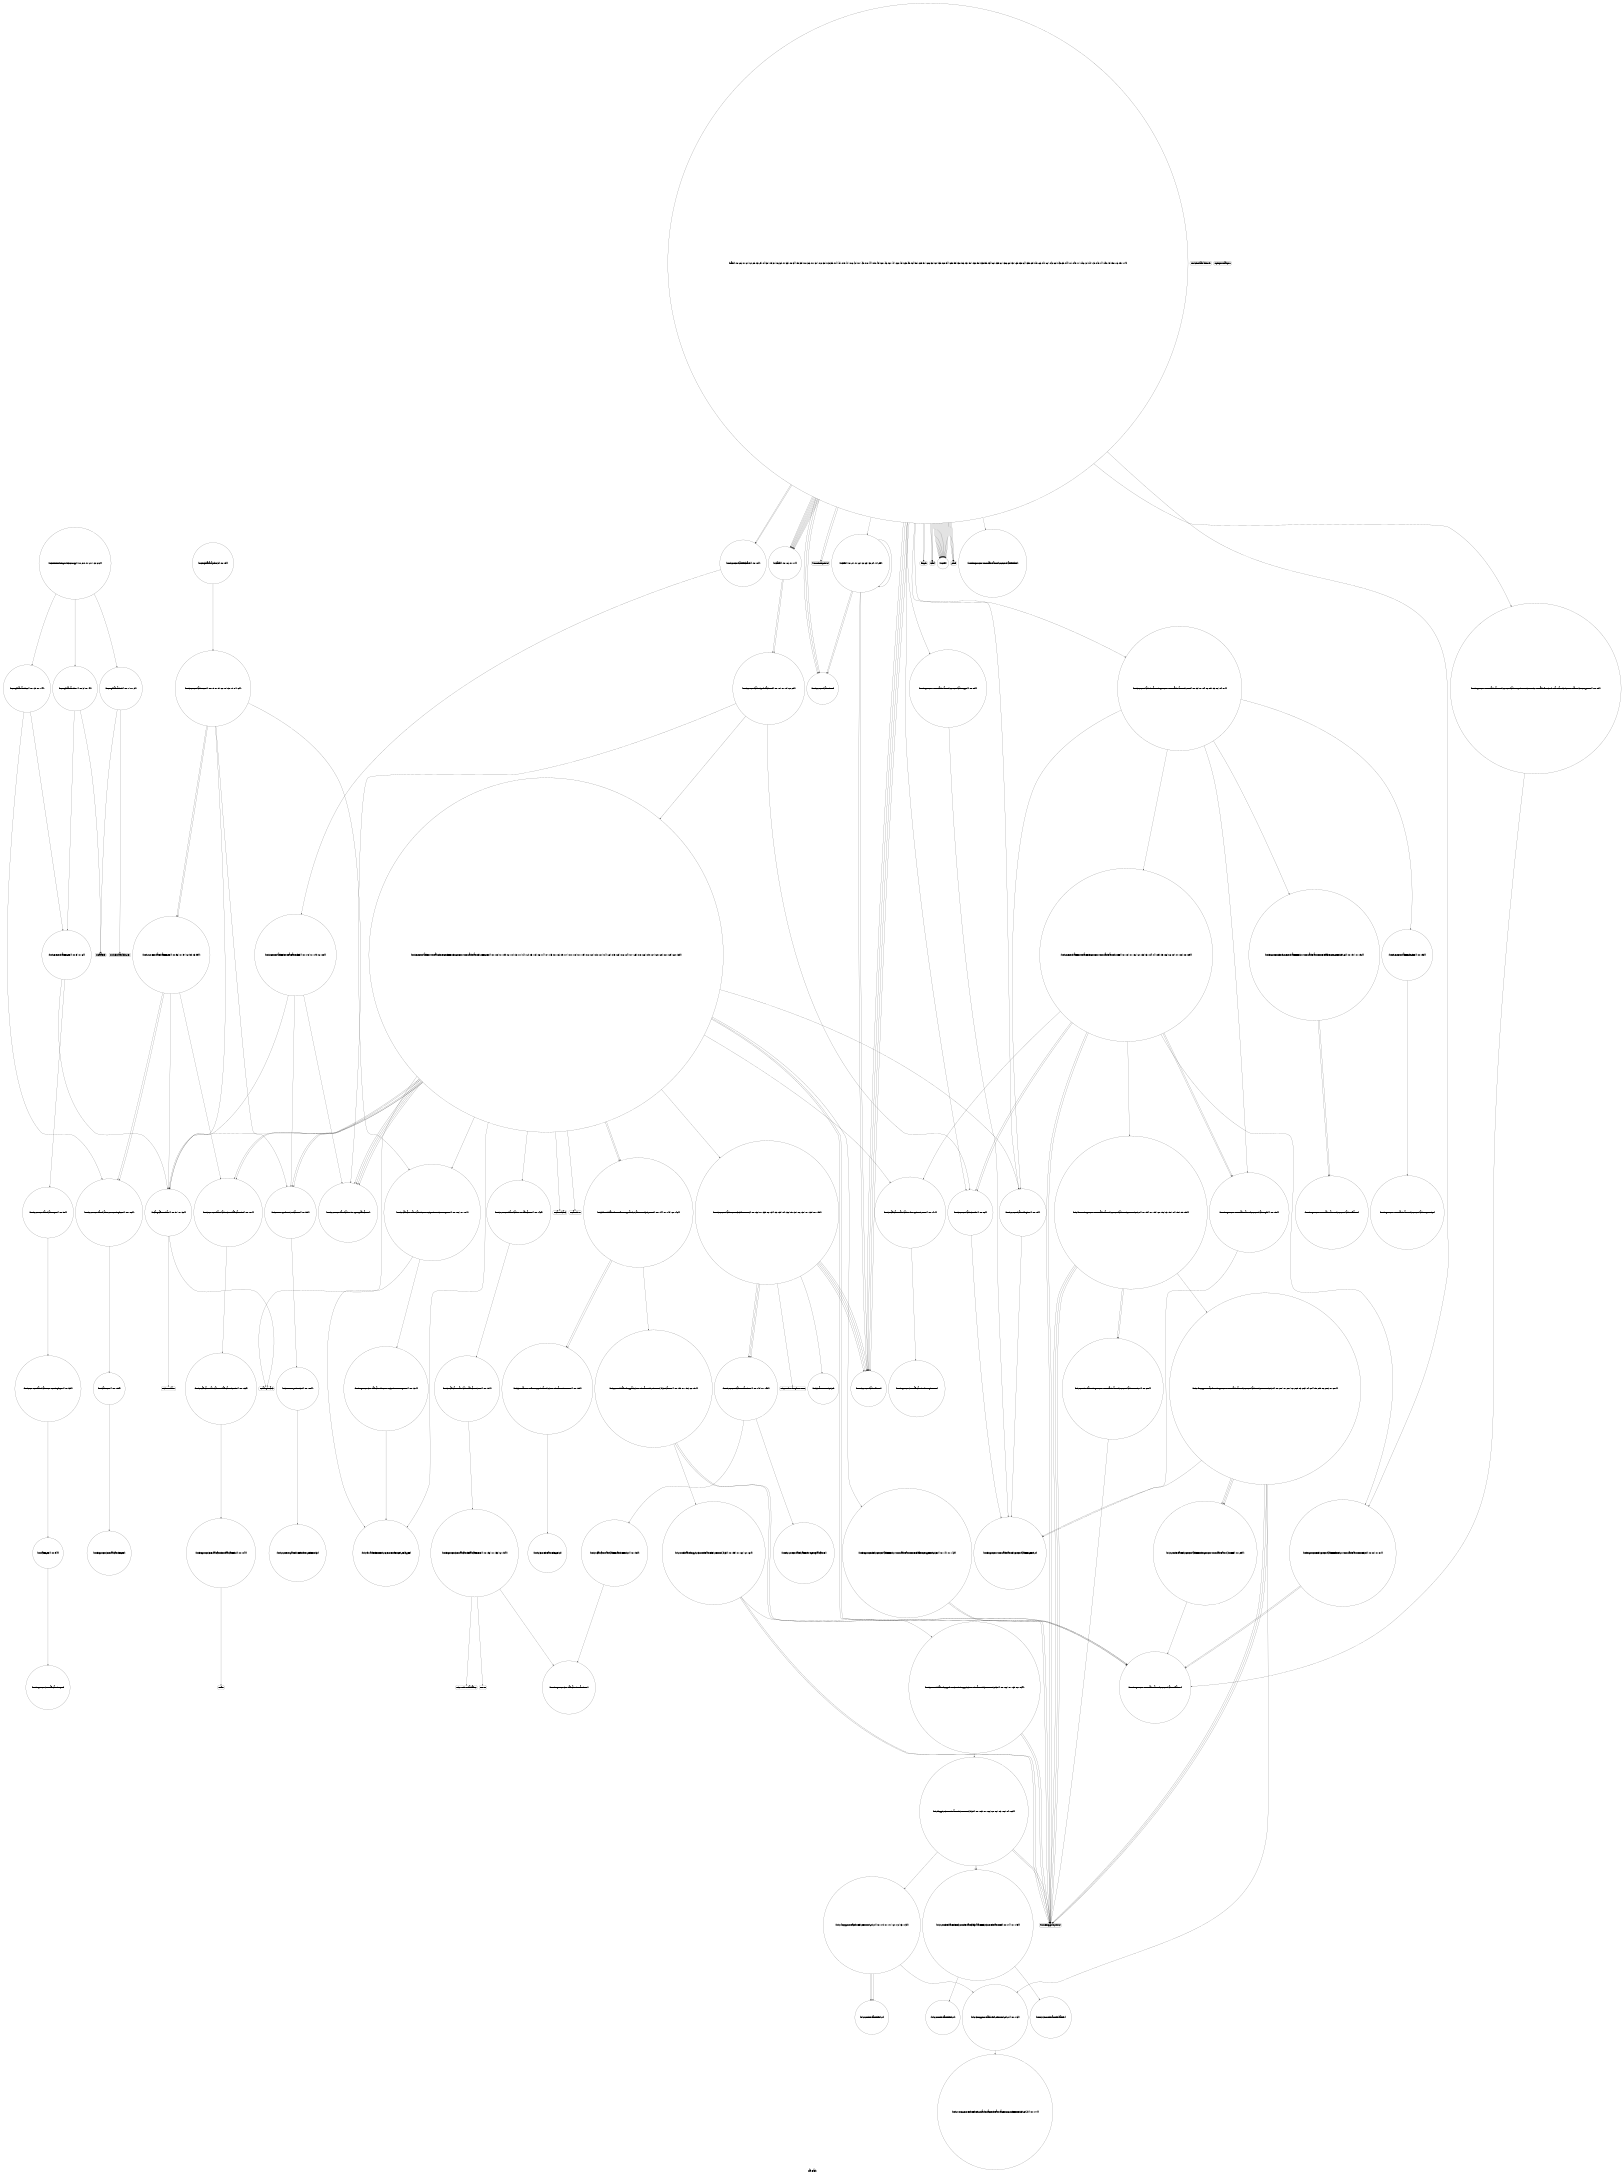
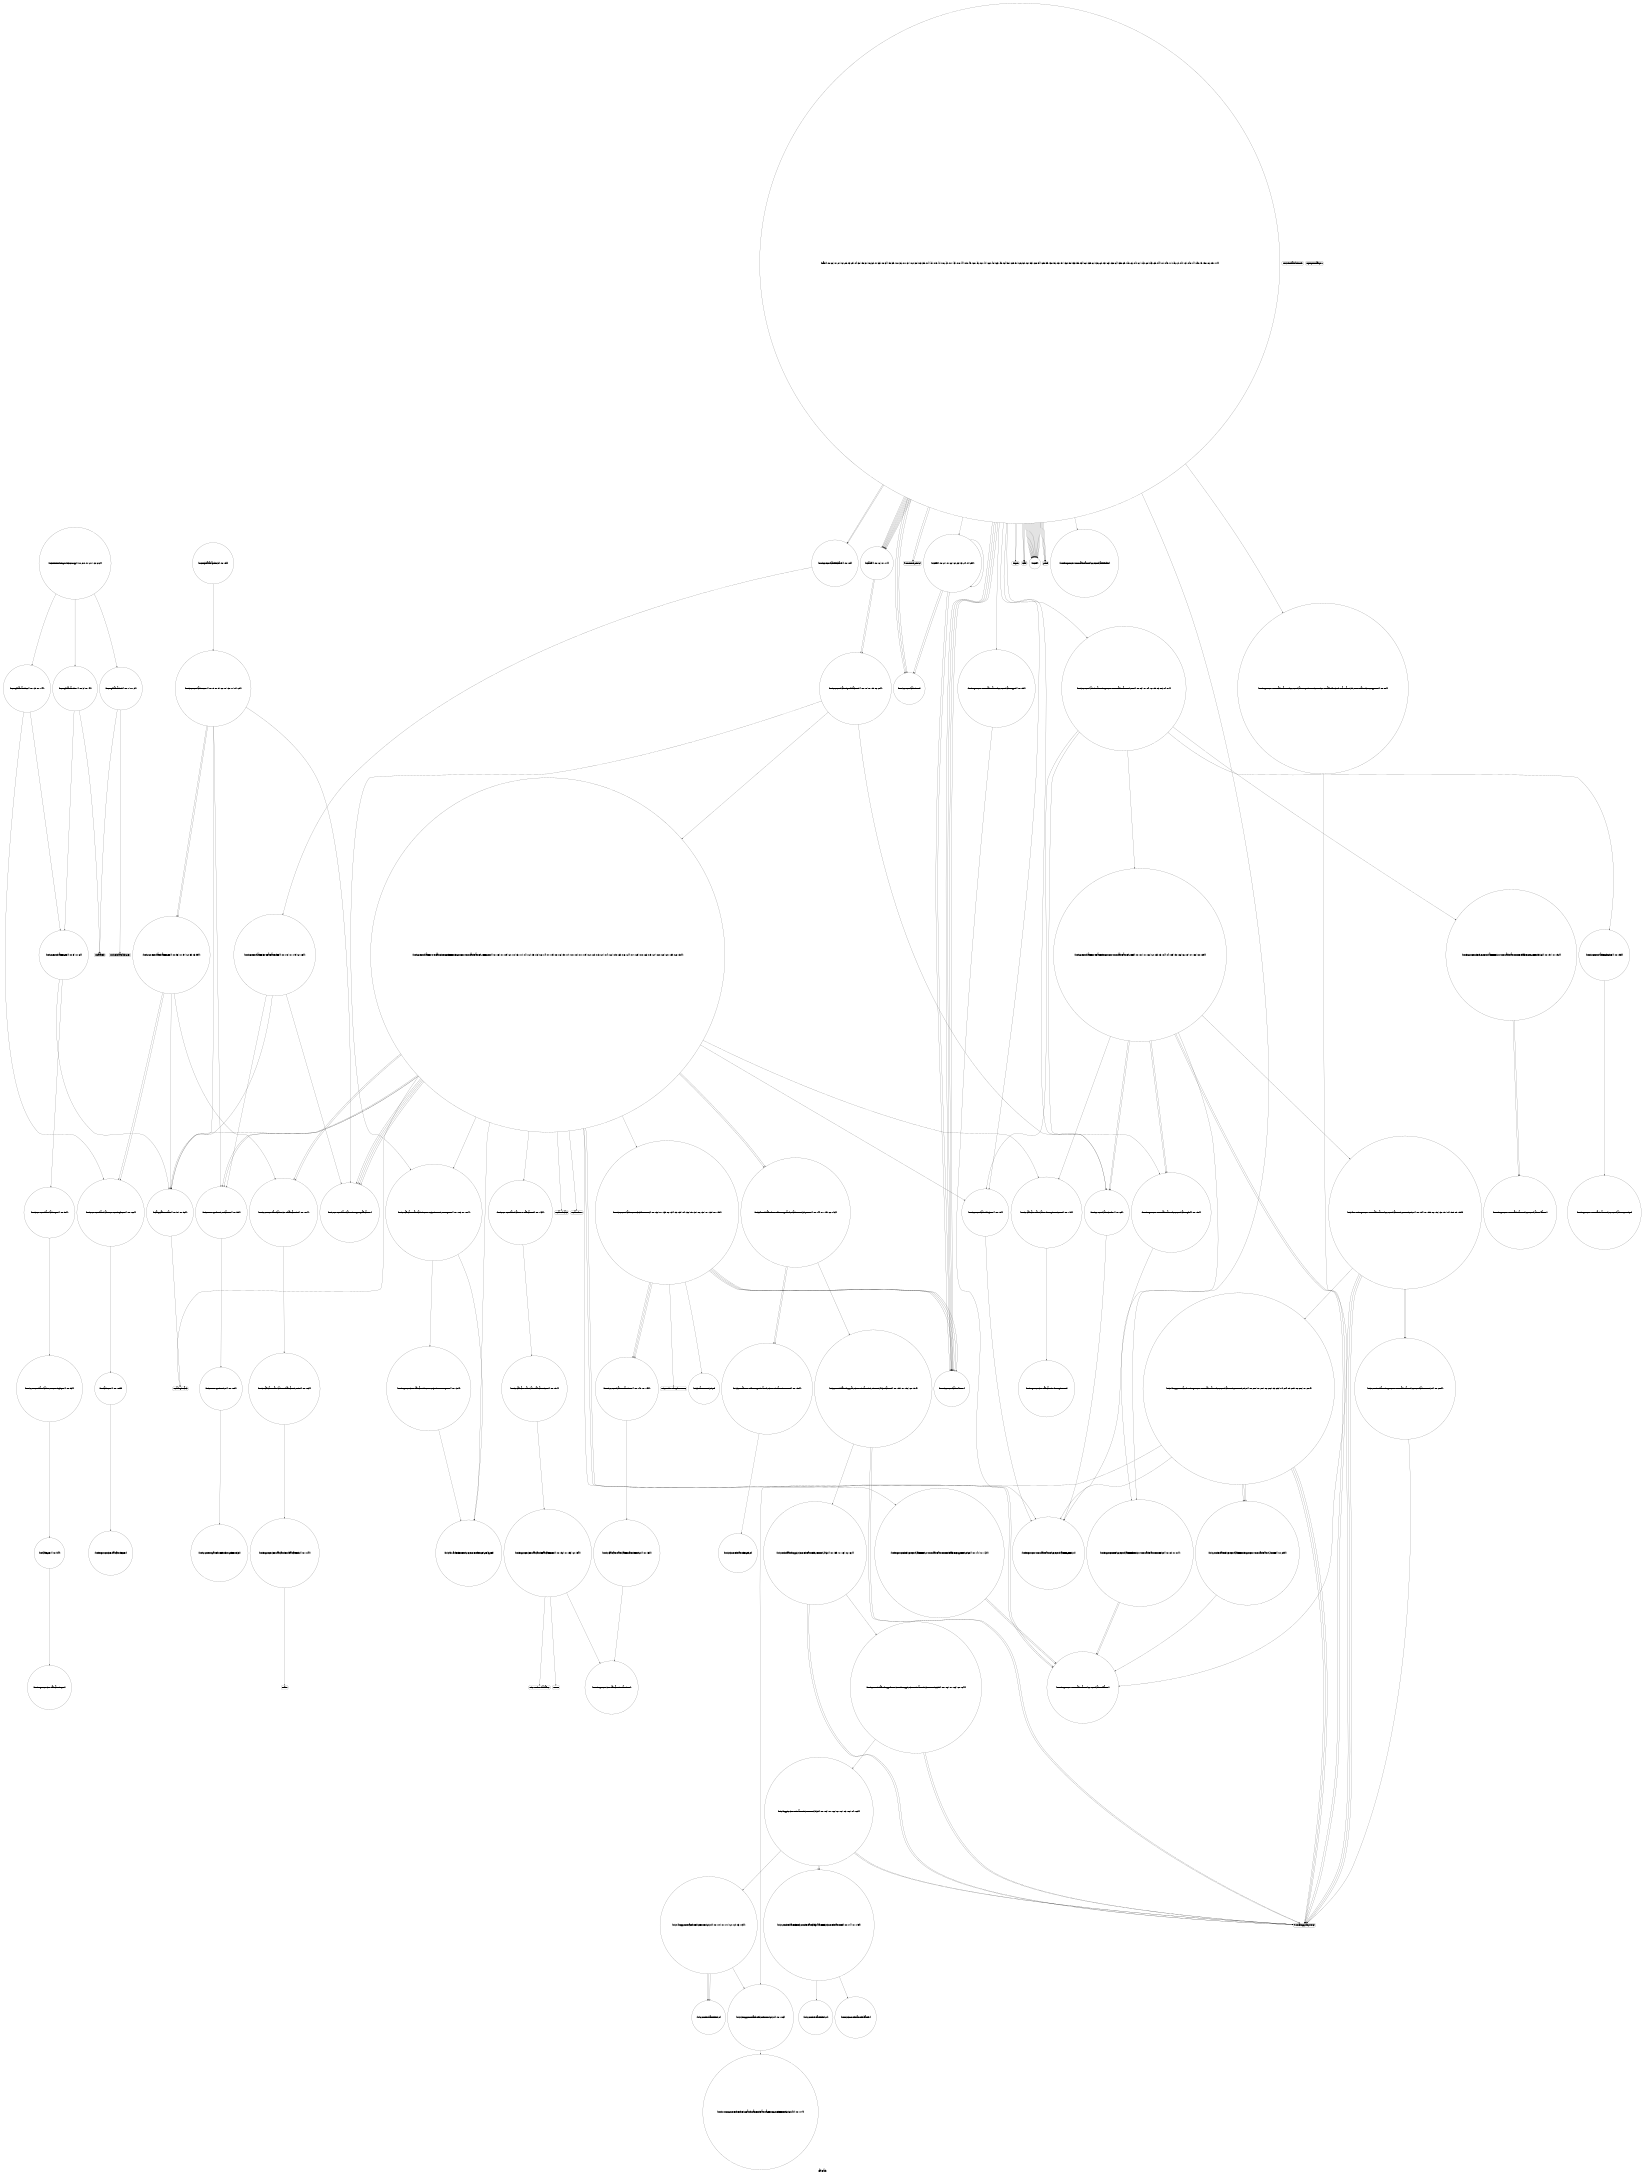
(168, 1389) -> none
(804, 1553) -> none
